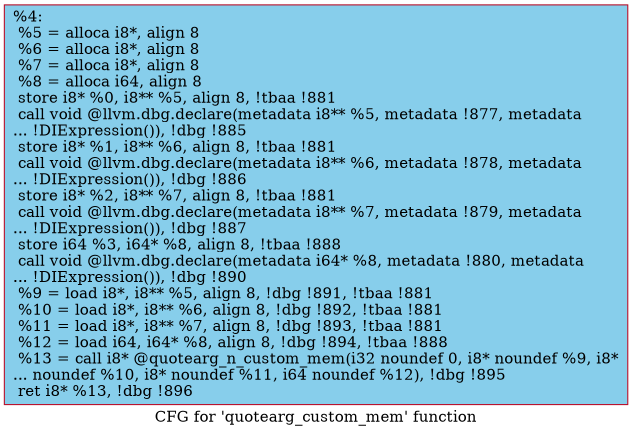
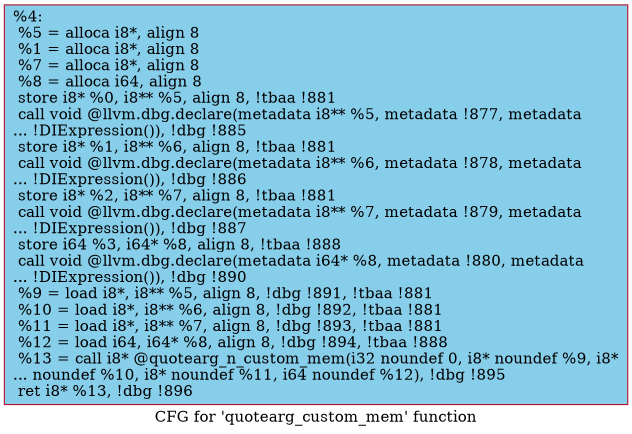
(106, 49) -> (106, 49)
